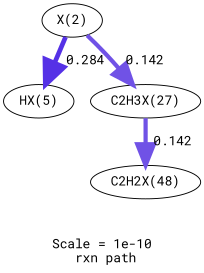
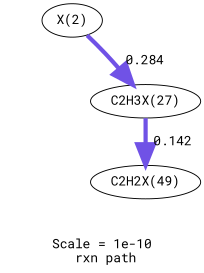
(141, 61) -> (141, 61)
(39, 101) -> none
(146, 182) -> (146, 182)
